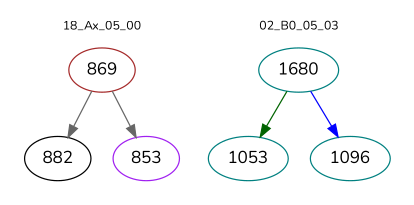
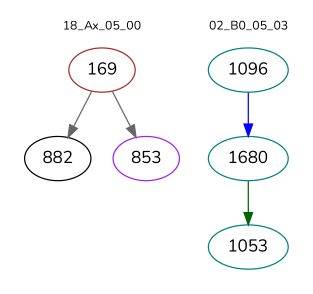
(102, 70) -> (102, 70)
(321, 109) -> (248, 108)
